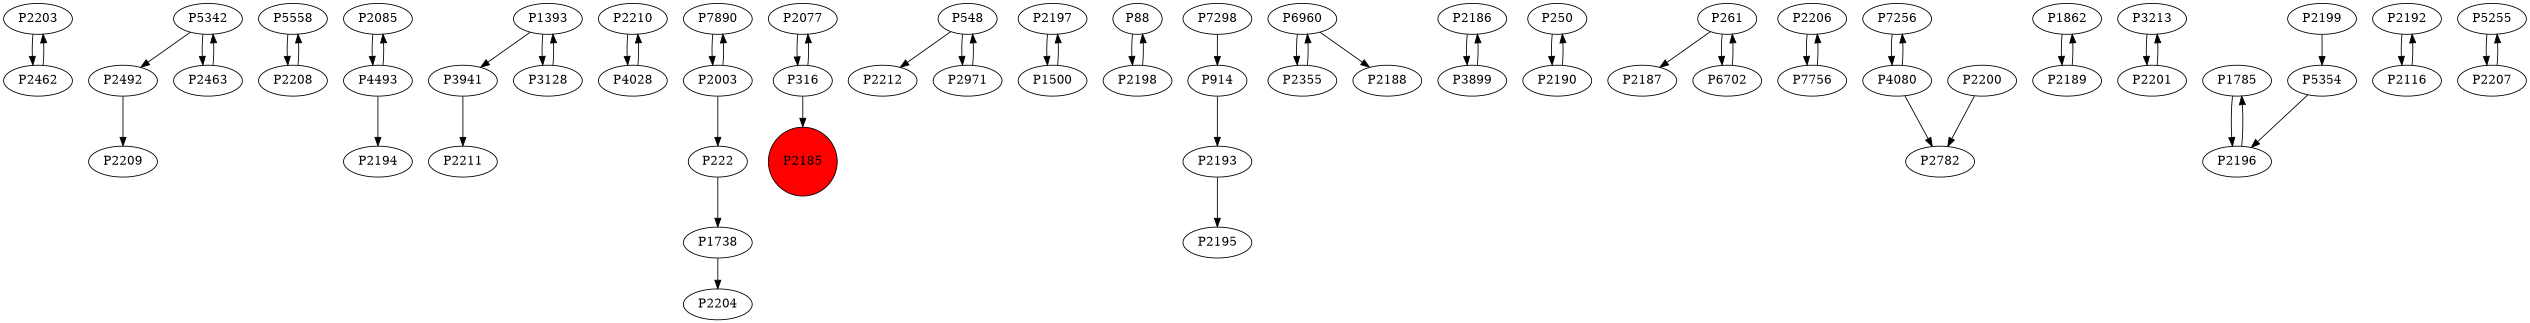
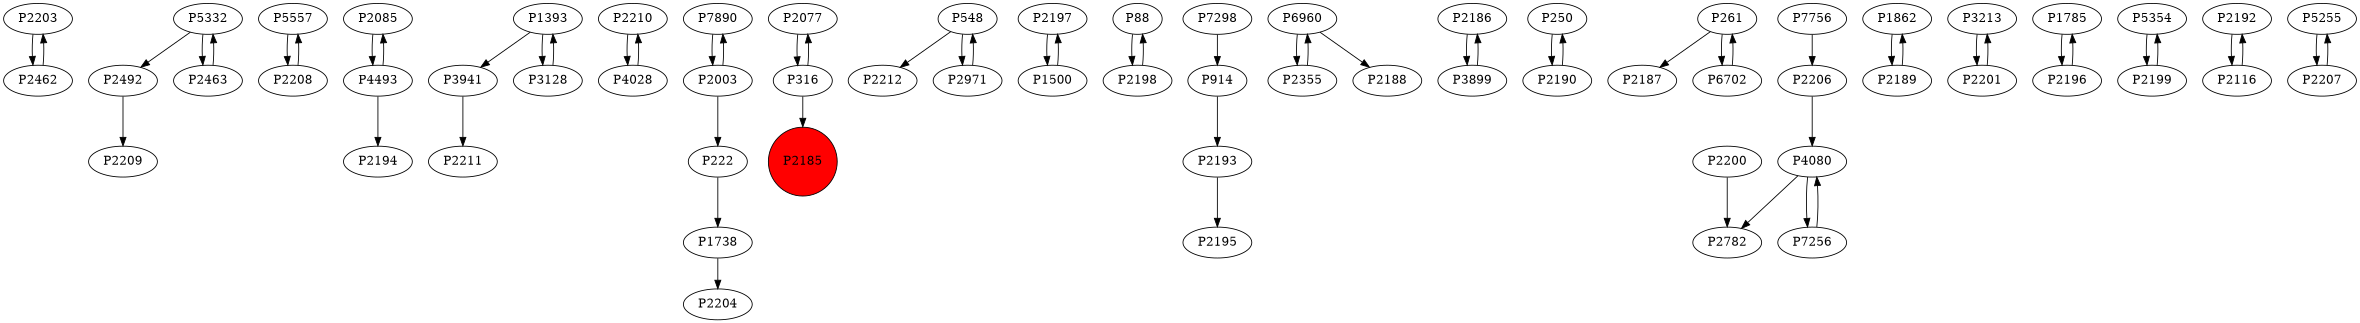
(208, 19) -> (208, 19)
(293, 19) -> (293, 19)
(1806, 45) -> (1812, 117)
(2283, 118) -> (2146, 45)
